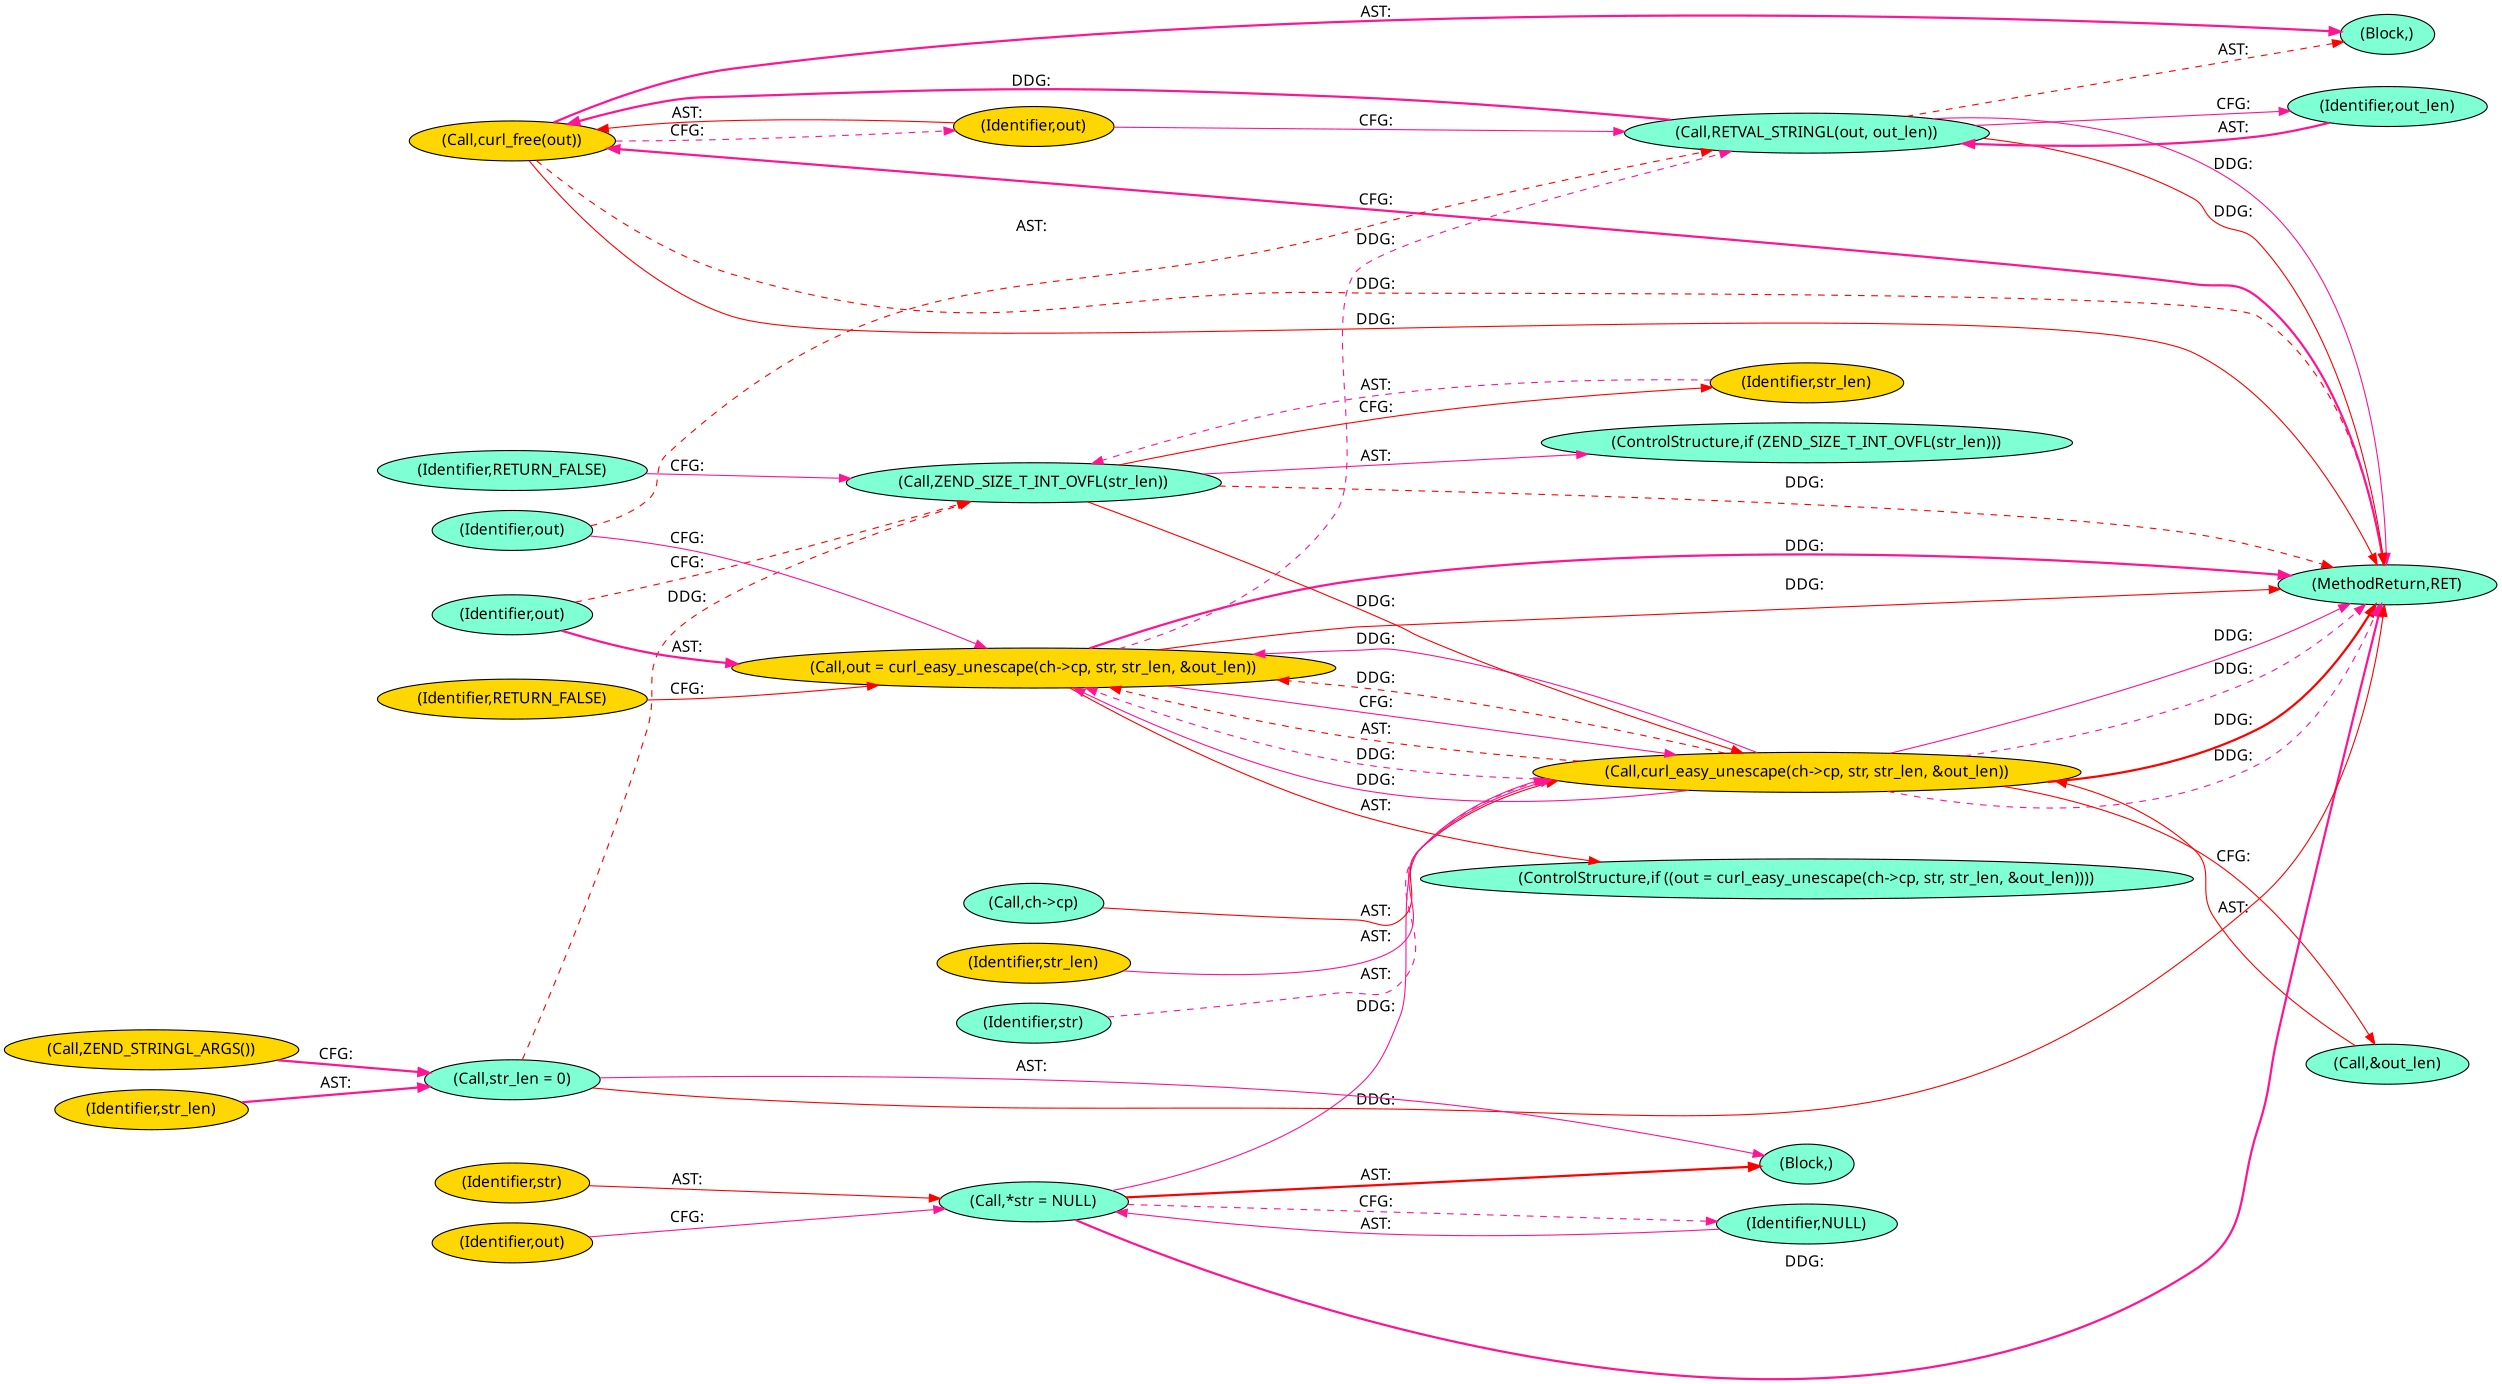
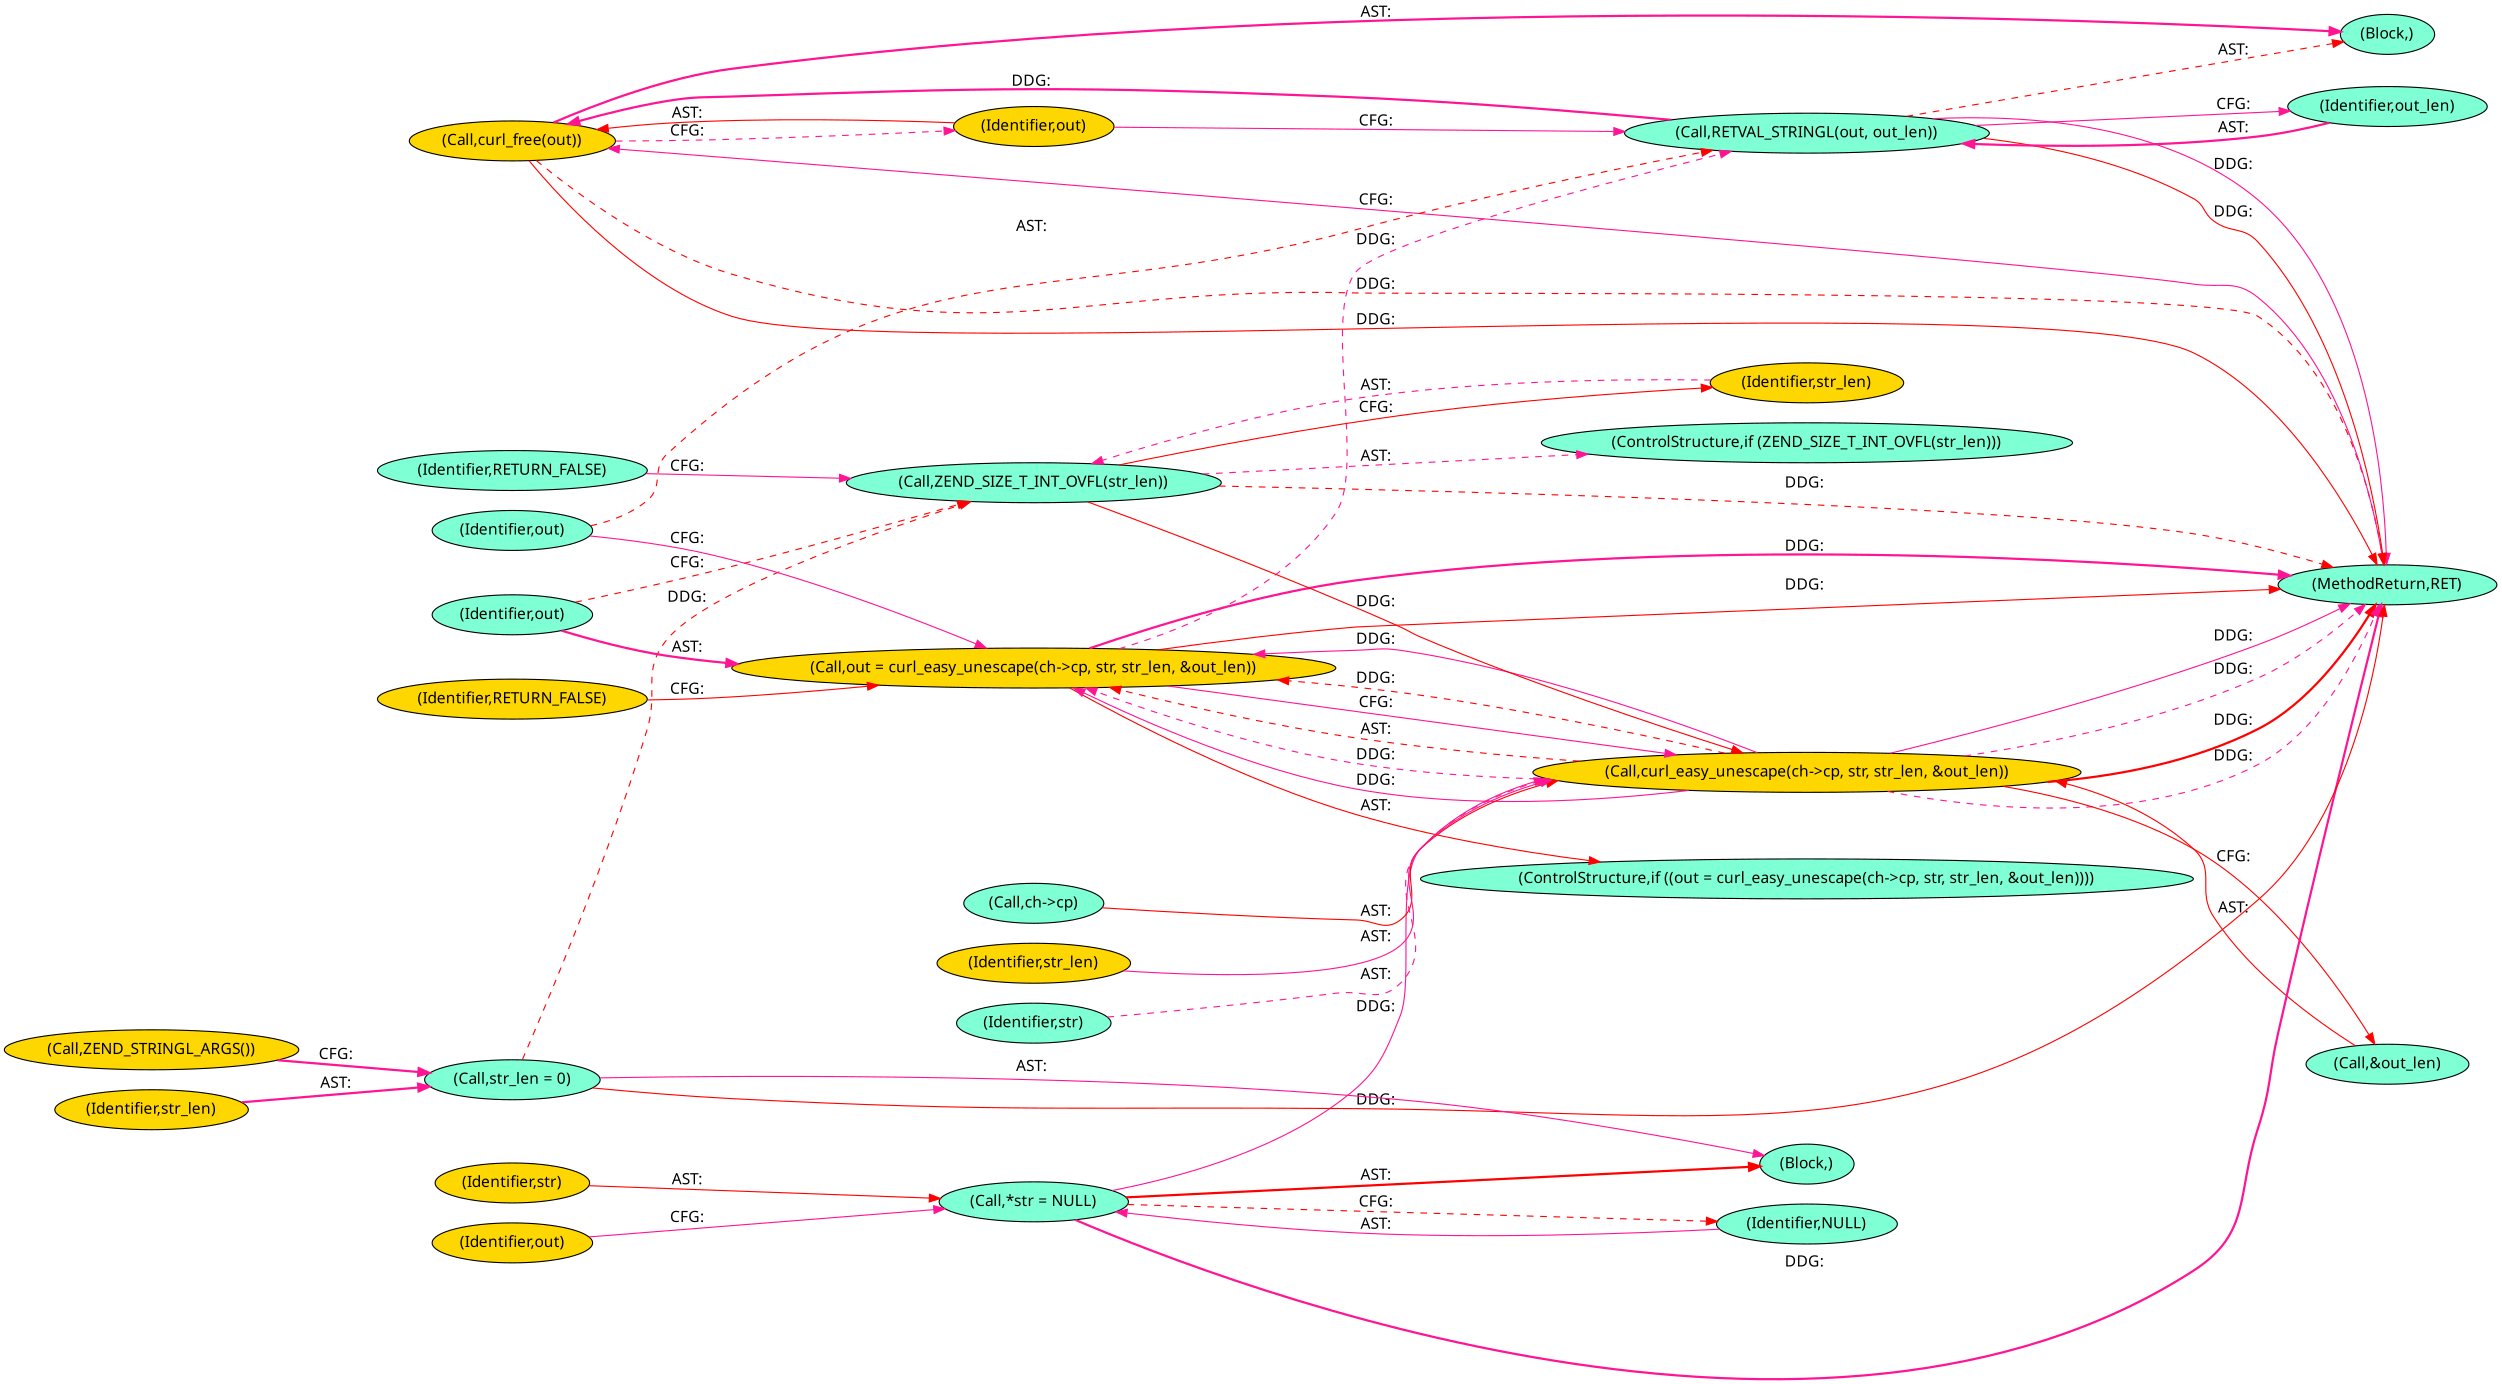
(1591, 228) -> (1591, 228)
(1390, 464) -> (1390, 464)
(1417, 1213) -> (1417, 1213)
